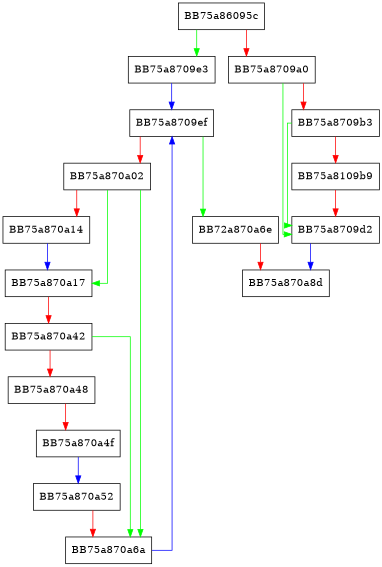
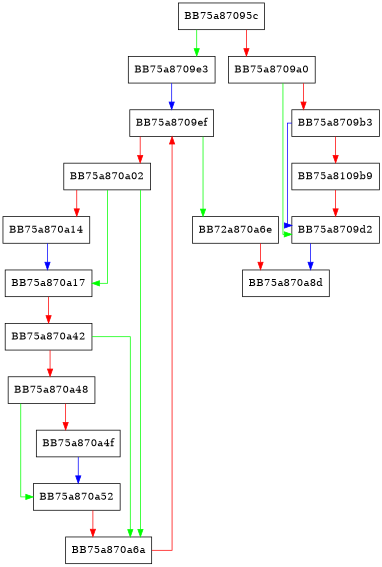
(221, 16) -> (221, 16)
(287, 172) -> (287, 172)
(172, 357) -> (172, 357)
none -> (21, 453)
